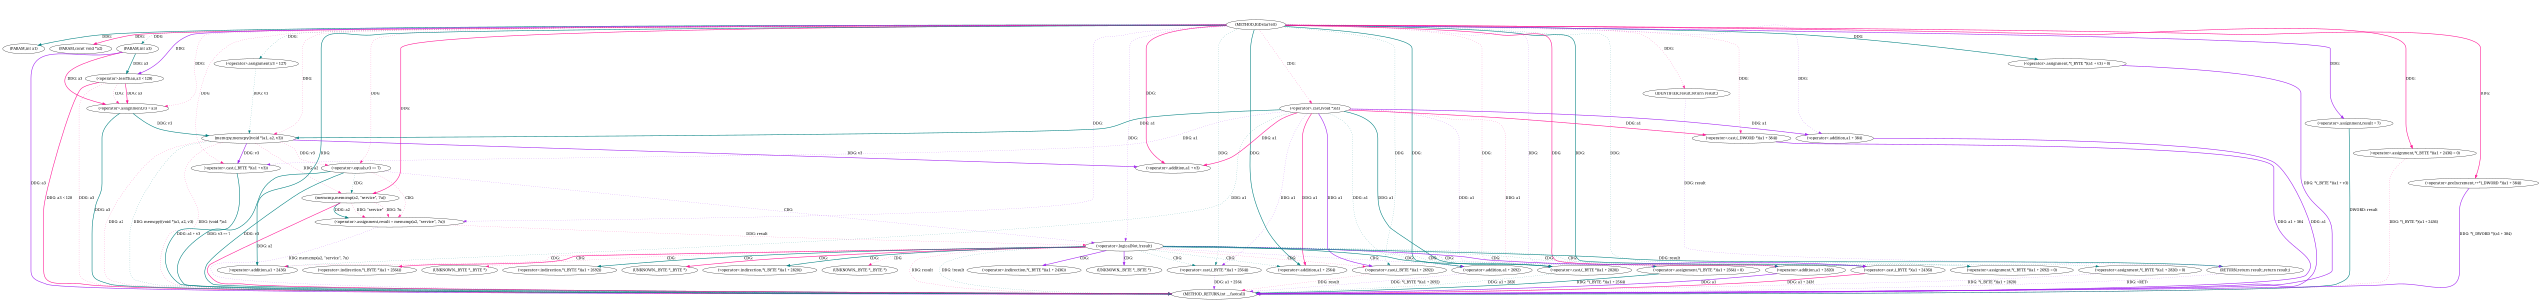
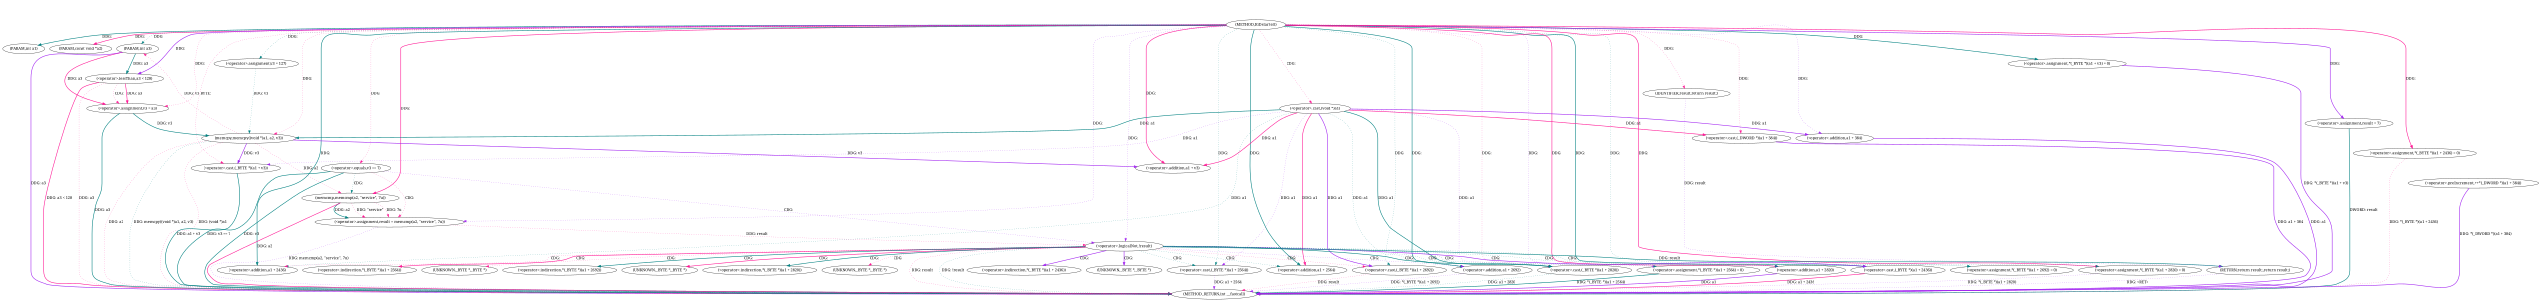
(1949, 30) -> (1639, 195)
(206, 94) -> (206, 94)
(300, 158) -> (189, 103)
(1505, 245) -> none
